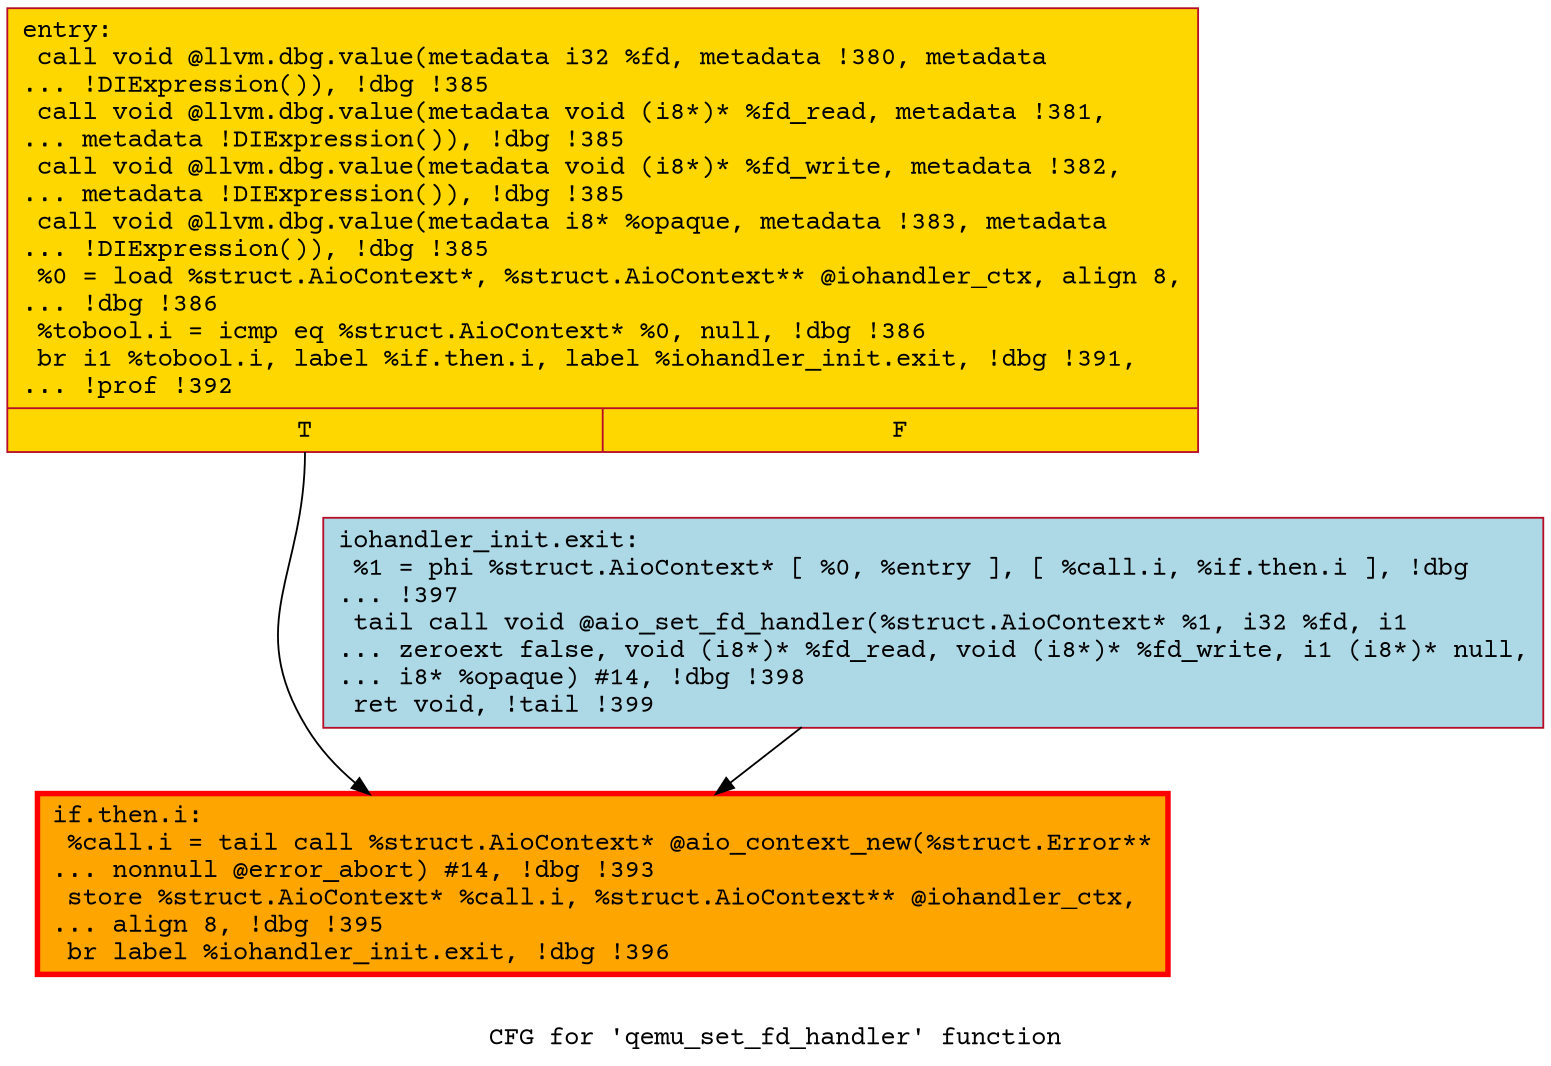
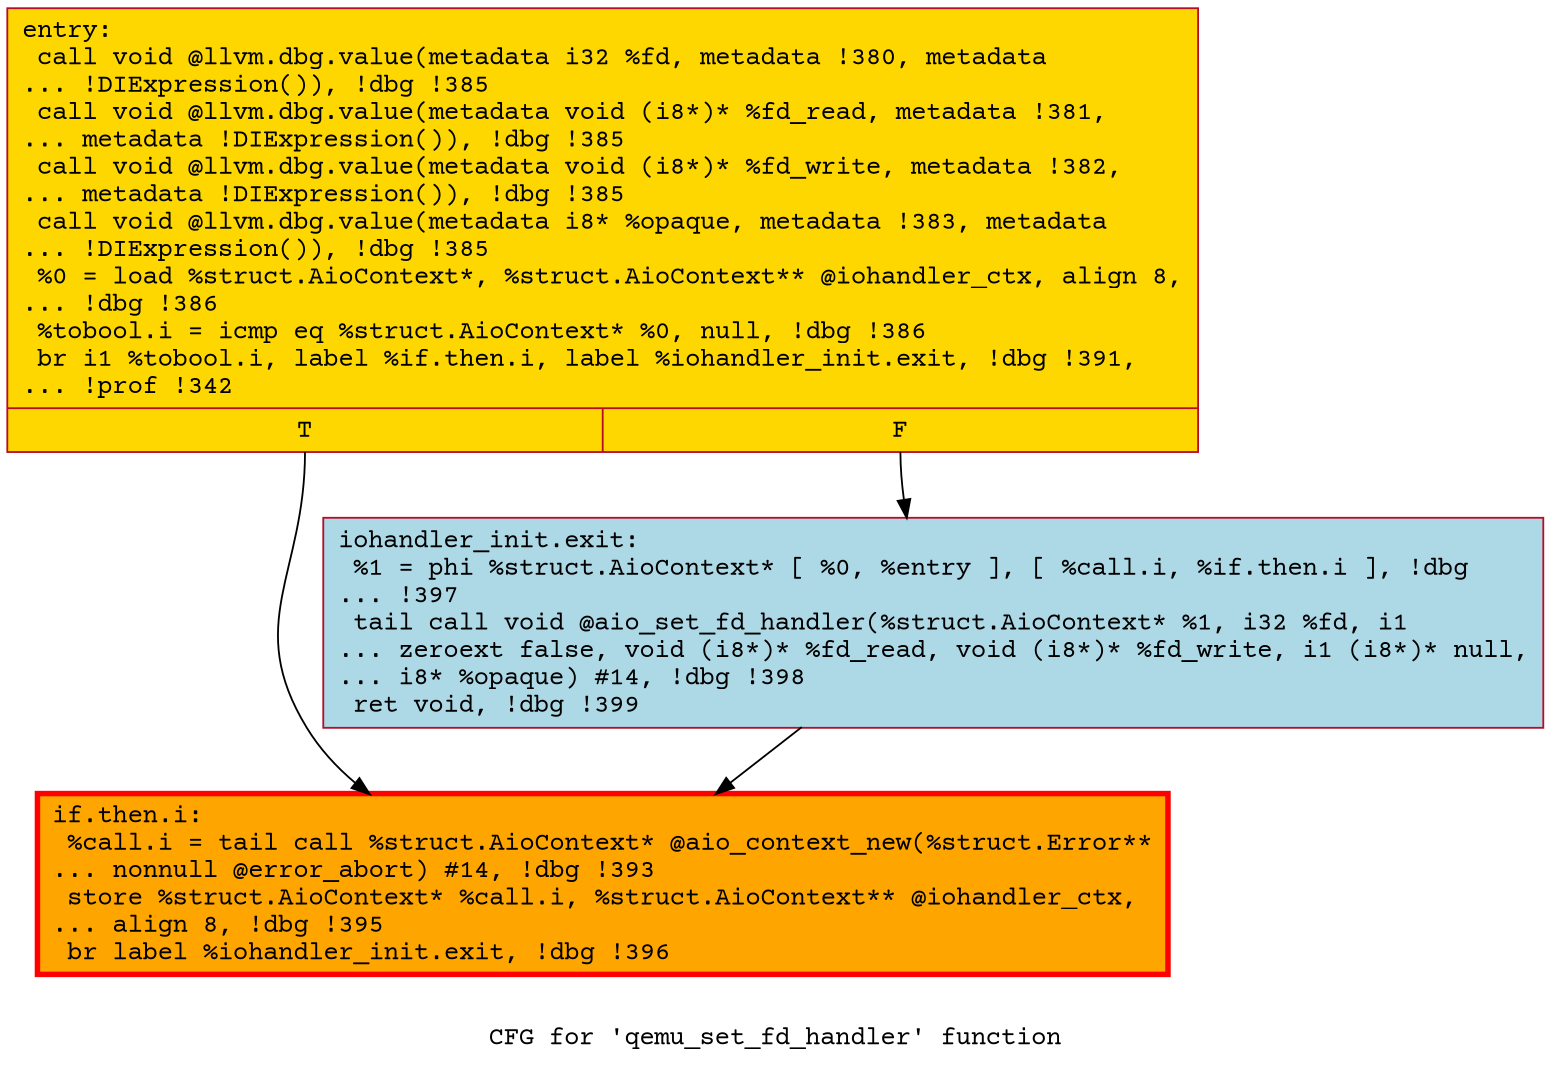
(128, 385) -> (128, 385)
none -> (901, 476)
(497, 704) -> (489, 704)
